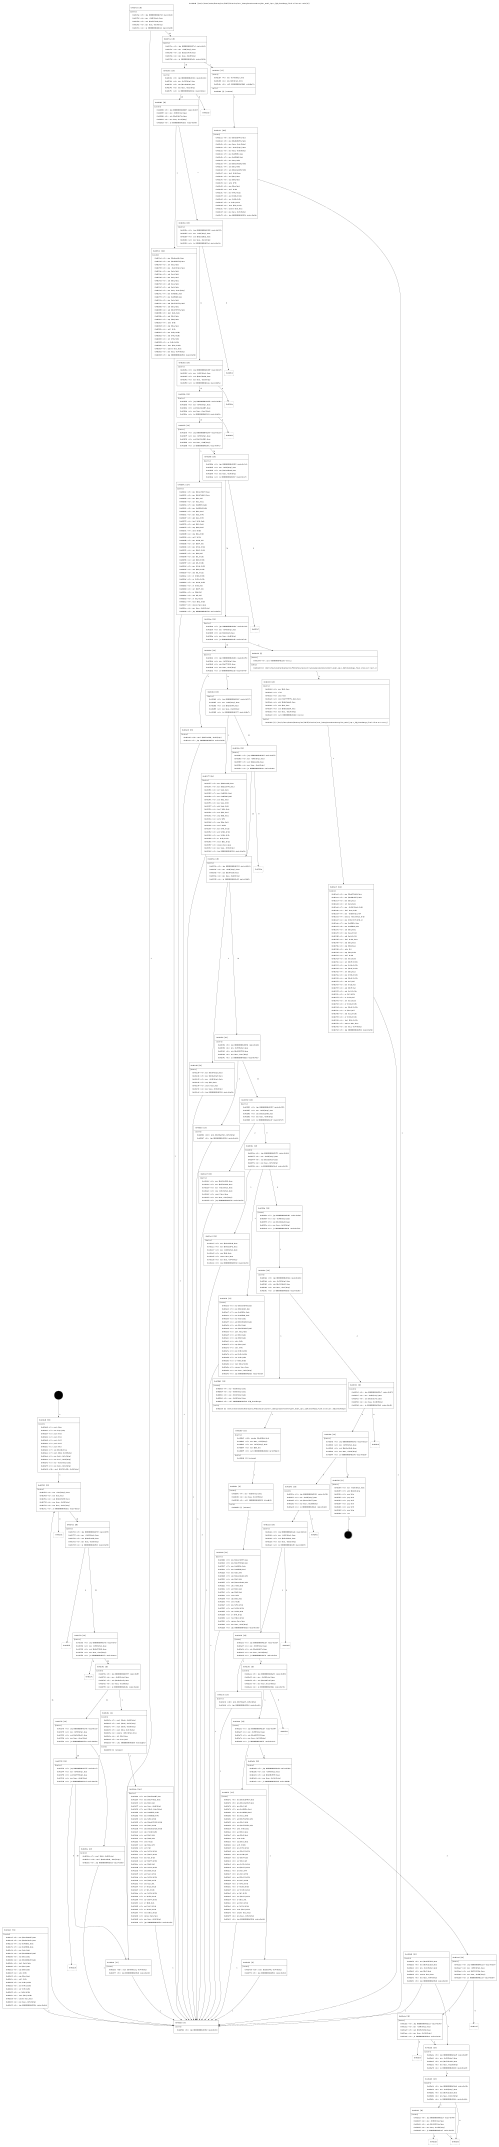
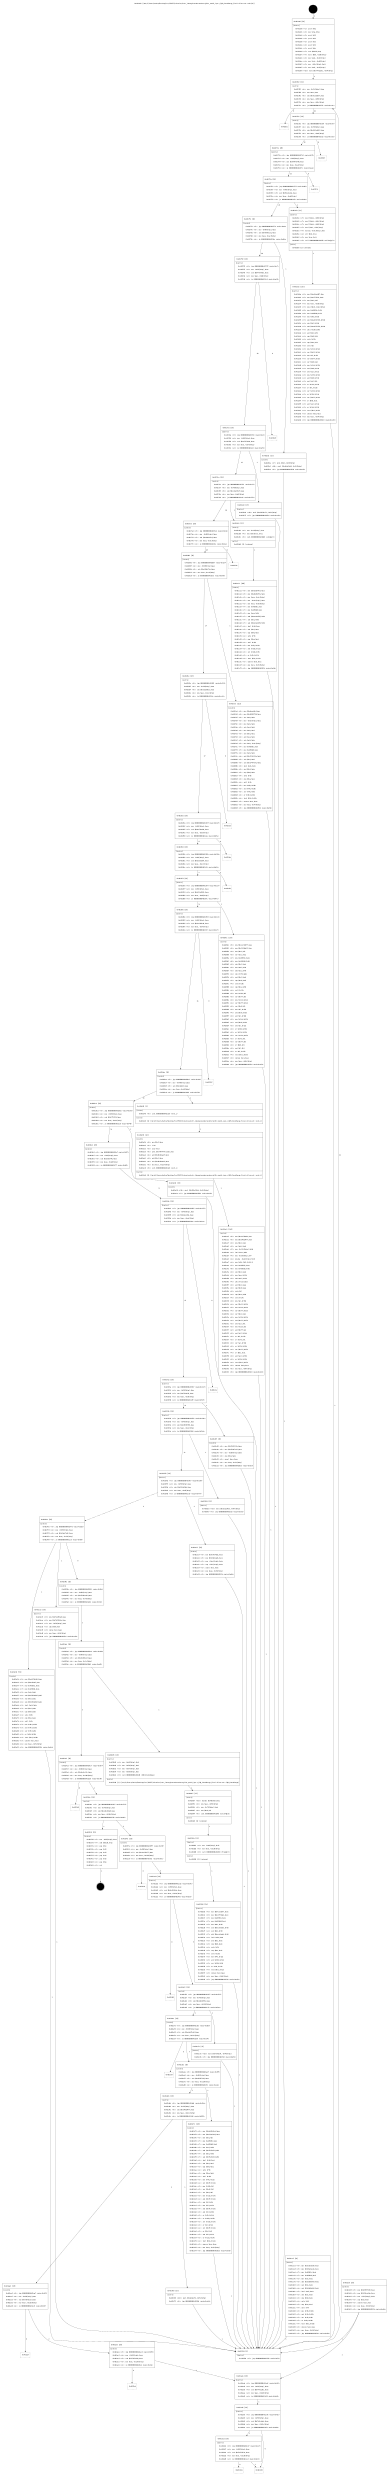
(224, 814) -> none
(75, 1889) -> (250, 353)
